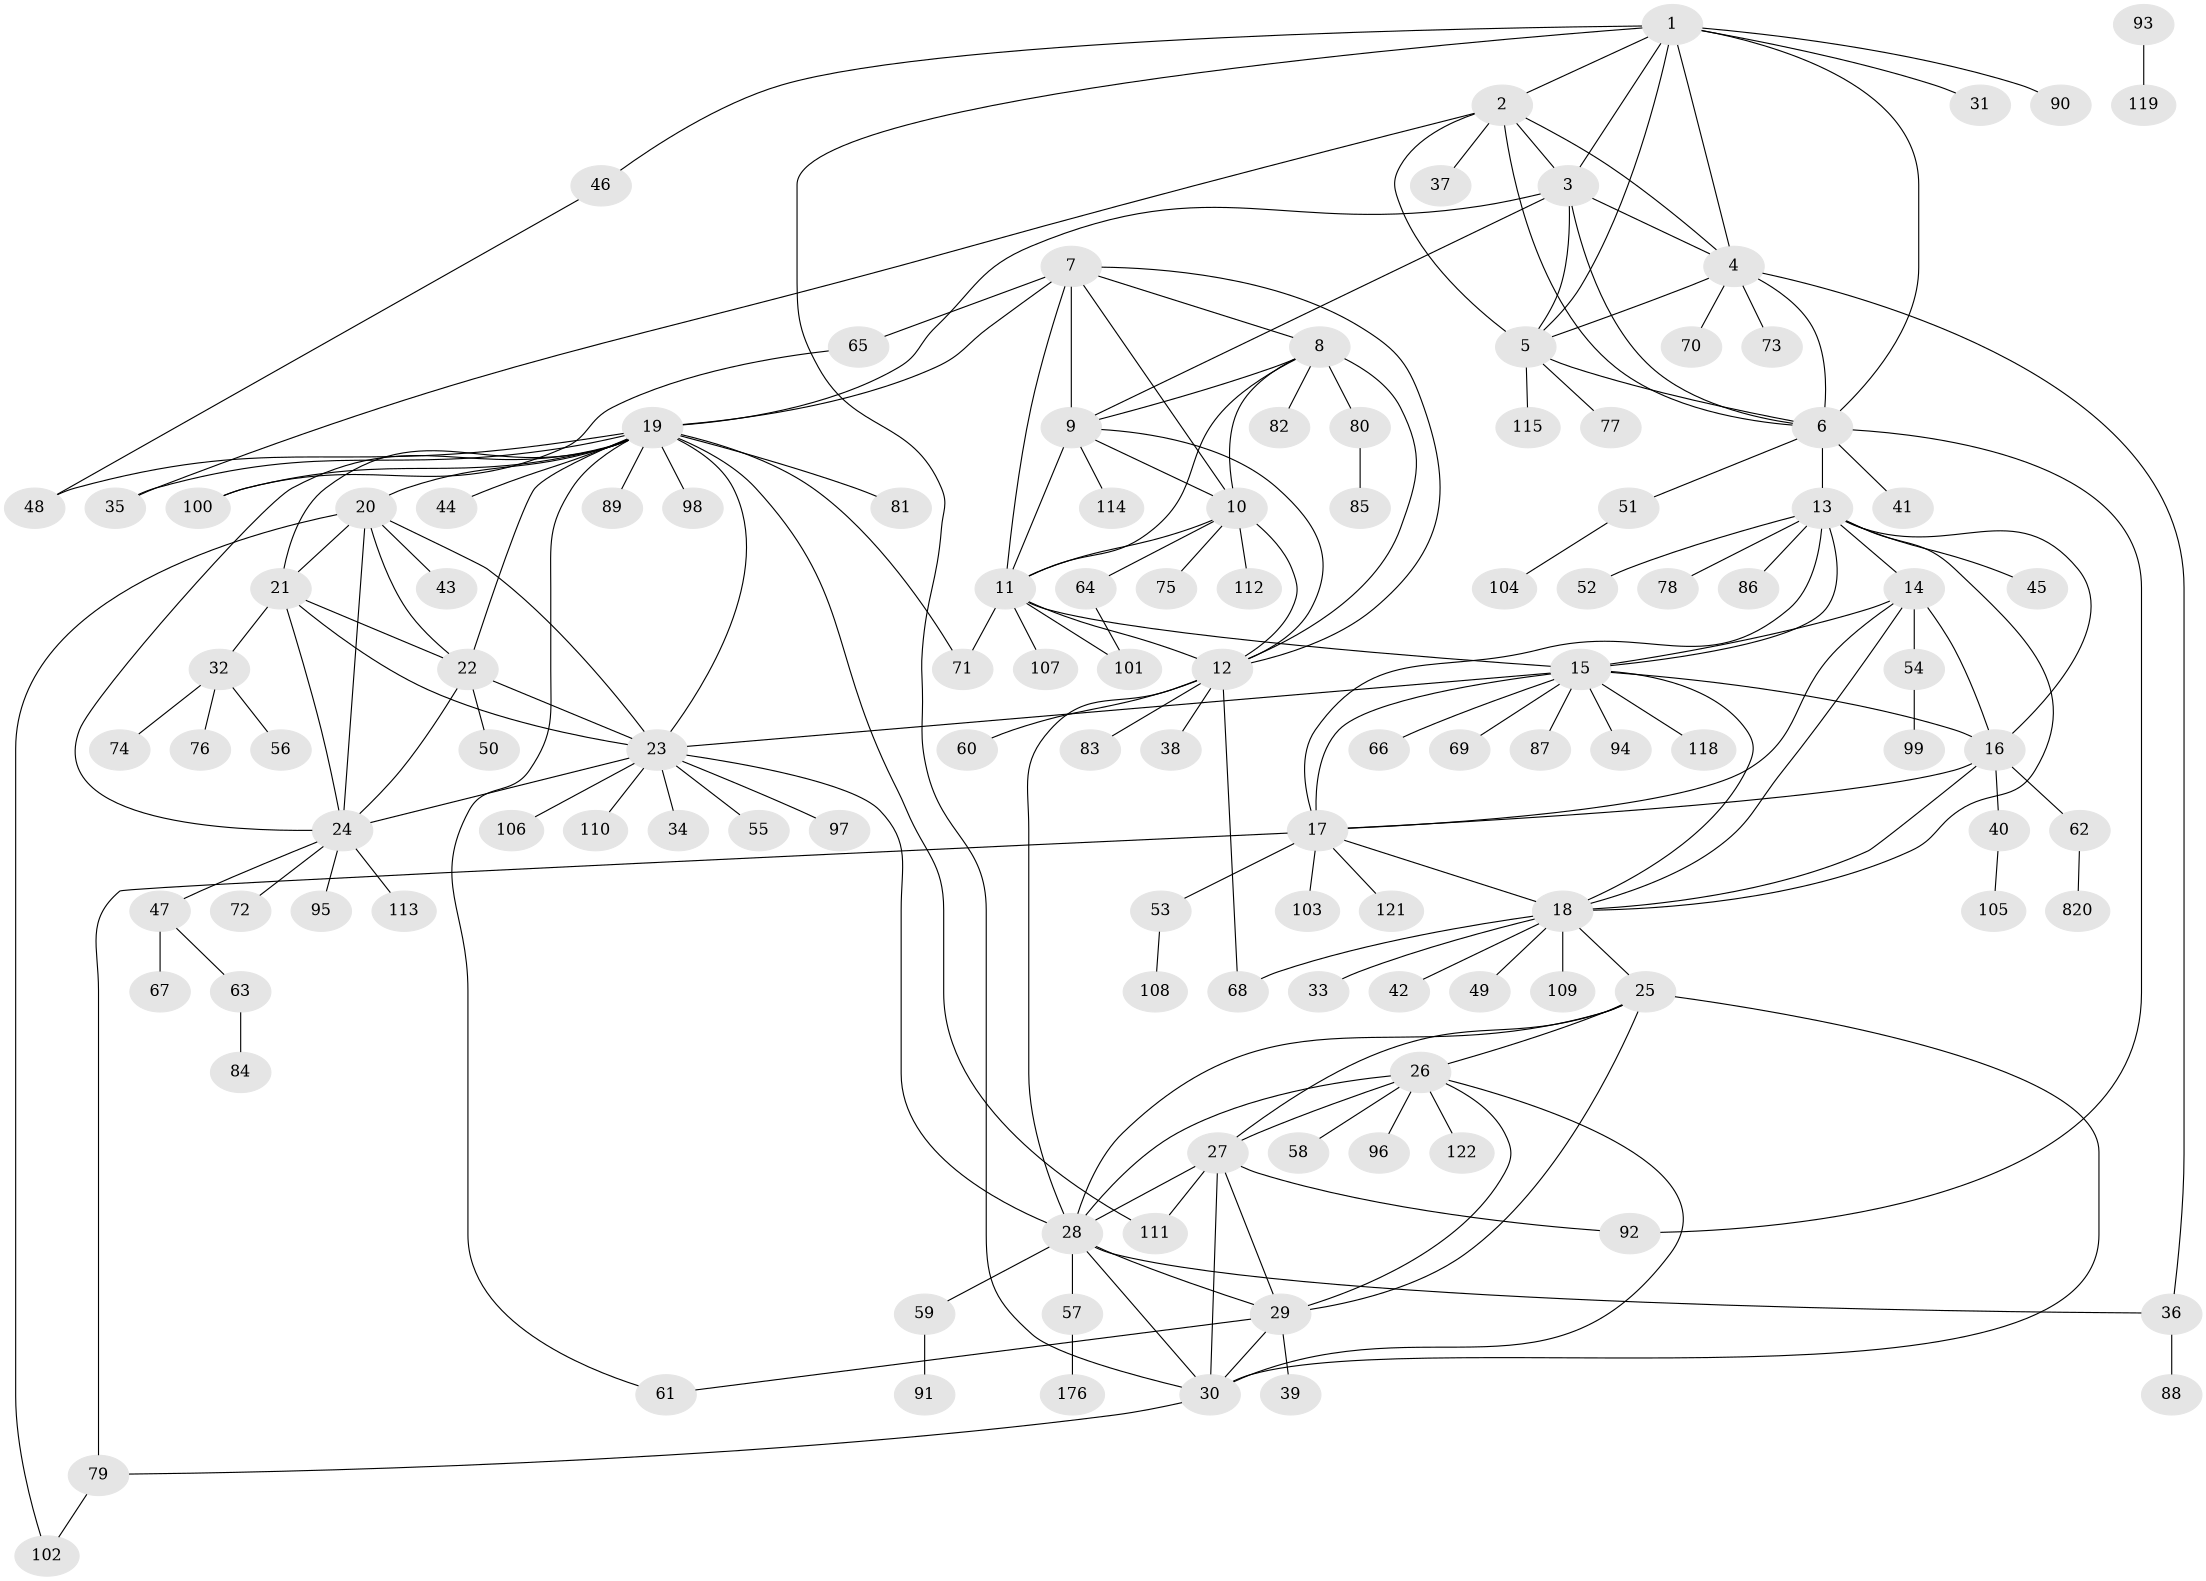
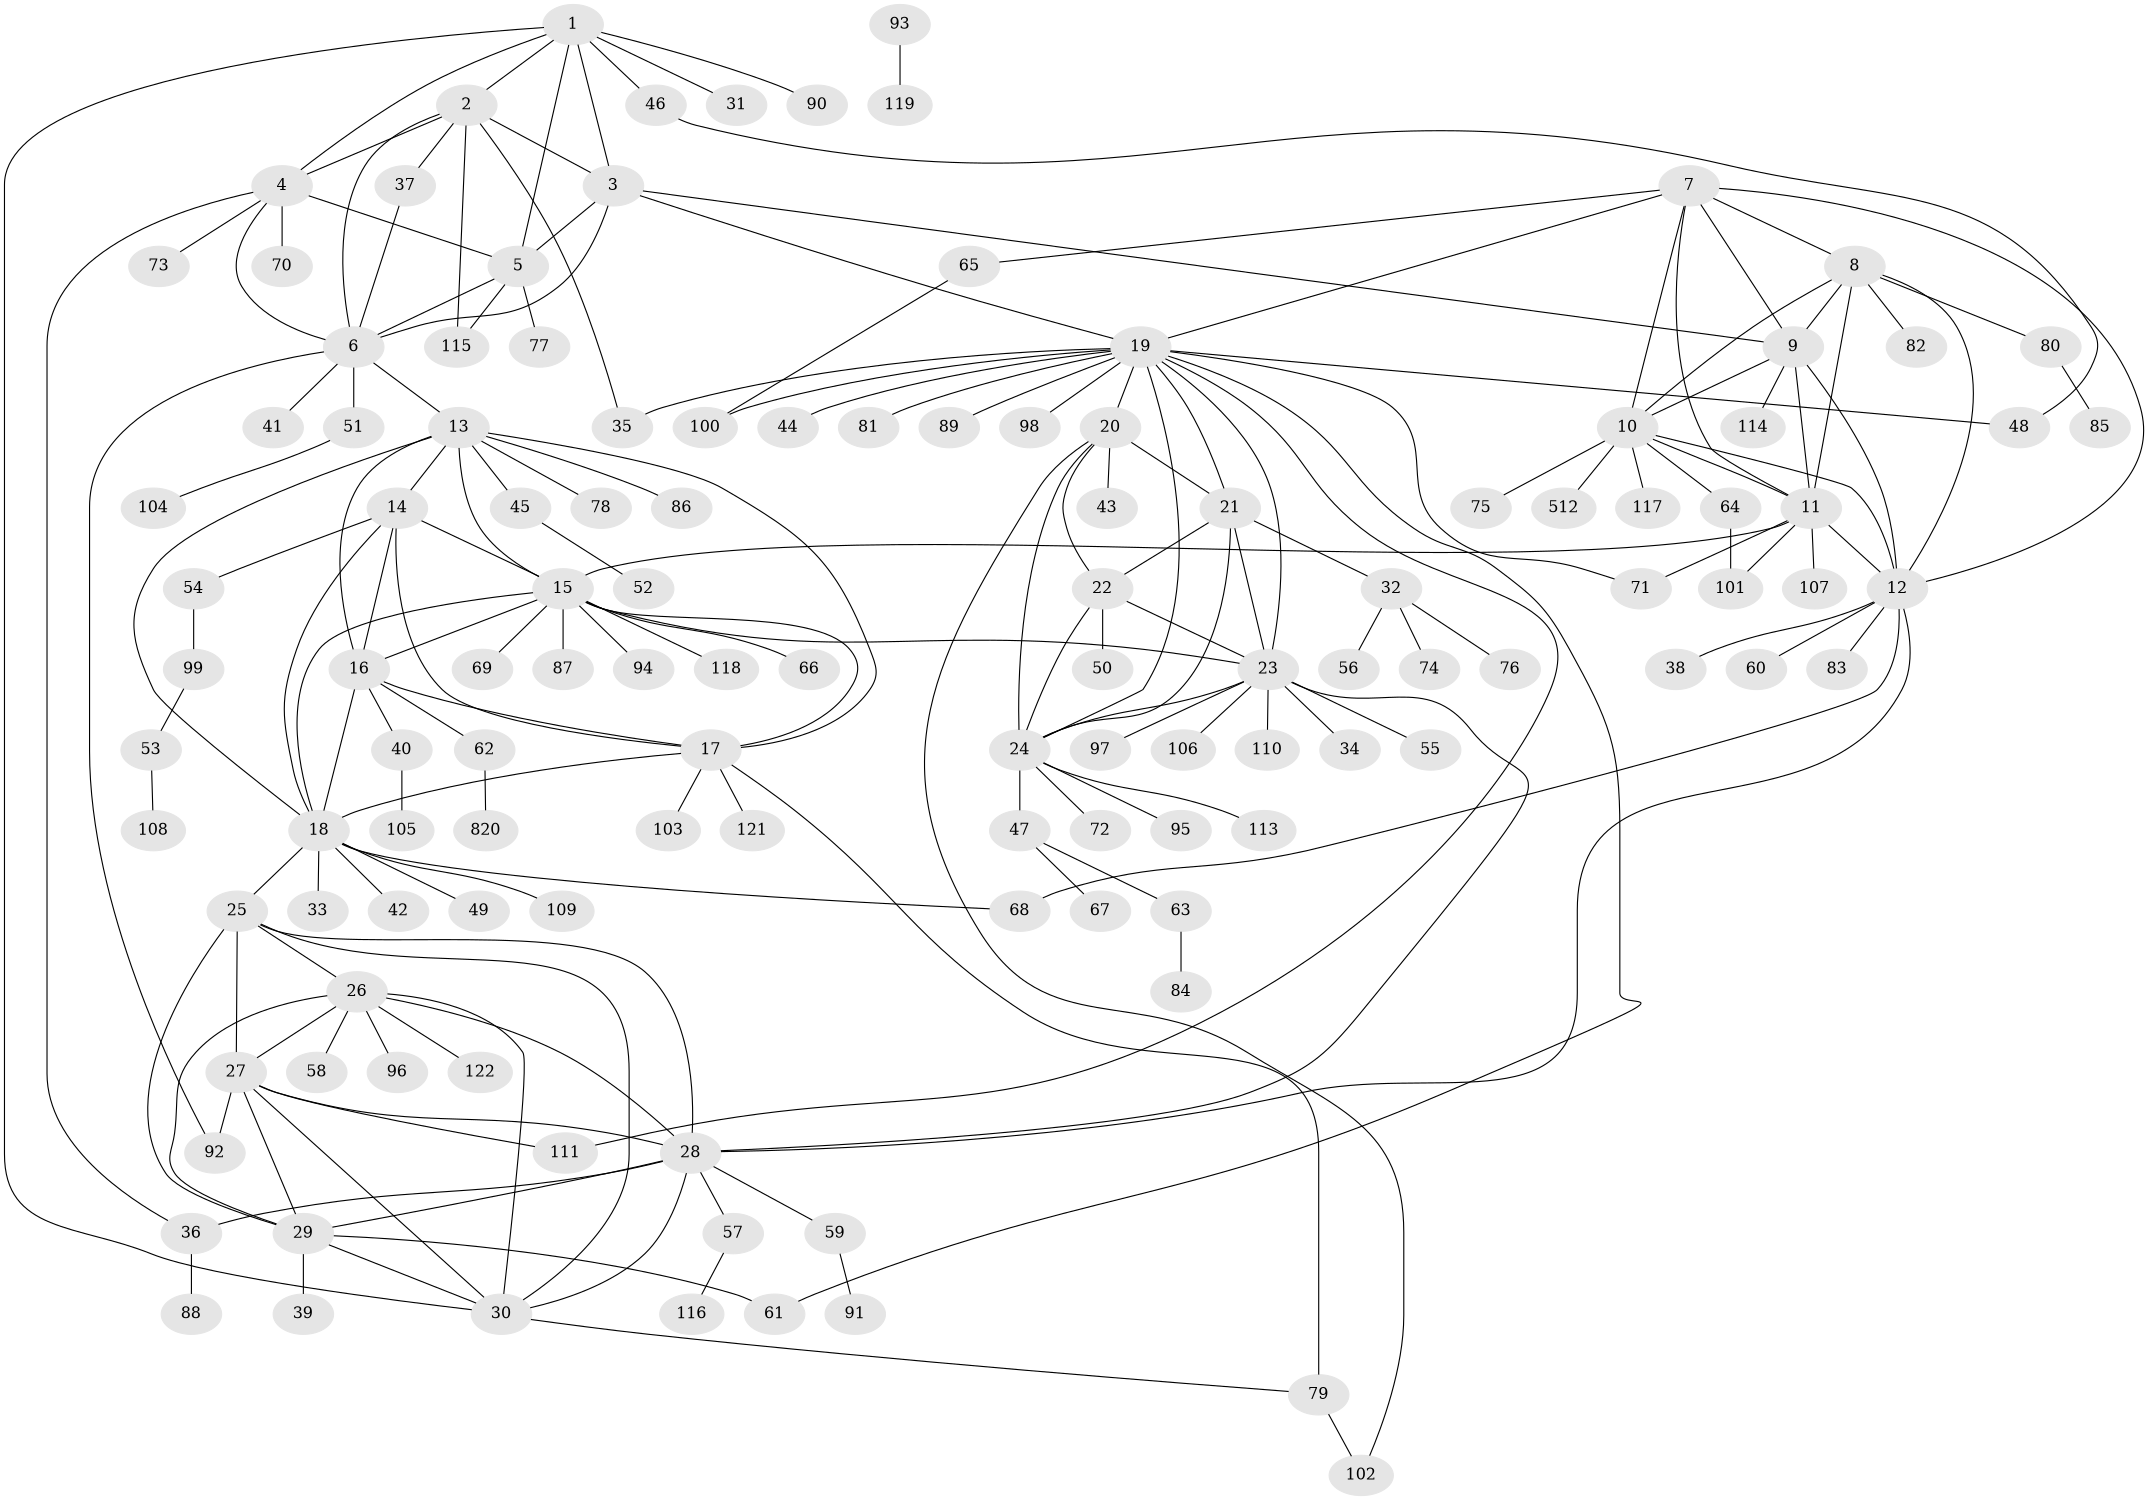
(1915, 167) -> (379, 266)
(1407, 220) -> (462, 226)
(1651, 226) -> none
none -> (1648, 508)
(520, 519) -> none
(1702, 543) -> (582, 549)
(1249, 589) -> (1564, 508)
(533, 607) -> none
(1239, 871) -> (176, 703)
(1072, 1395) -> (692, 1314)
